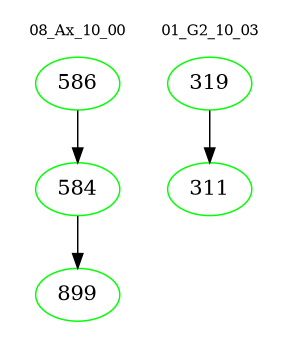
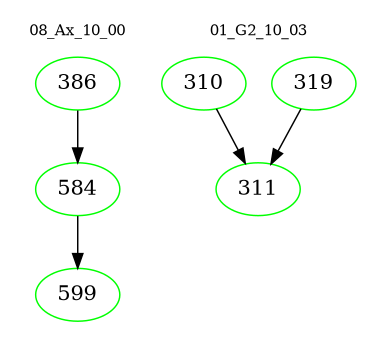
(78, 84) -> (78, 84)
none -> (204, 84)
(78, 295) -> (78, 295)
